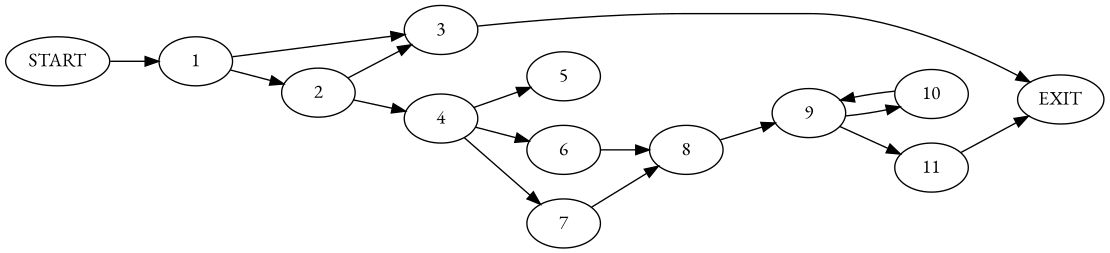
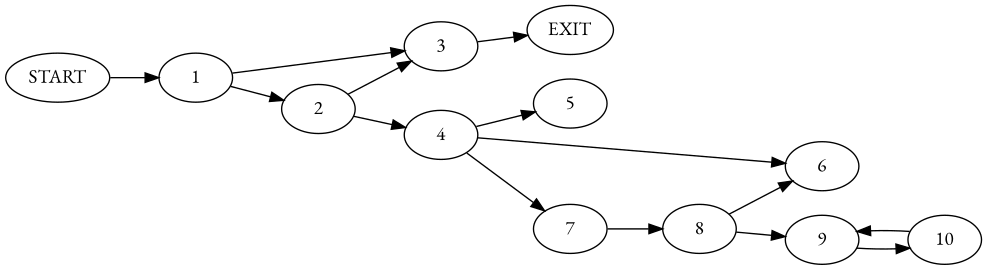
(618, 150) -> (755, 201)
(932, 168) -> none
